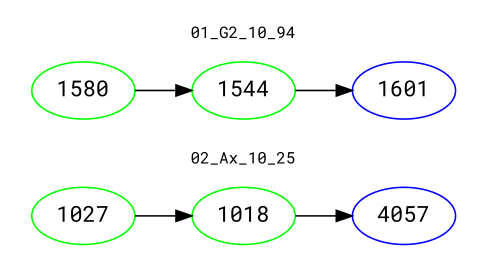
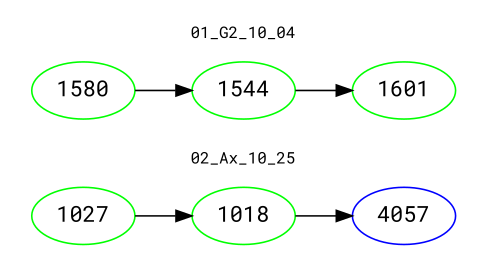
(244, 34) -> (244, 34)
(404, 90) -> (404, 90)
